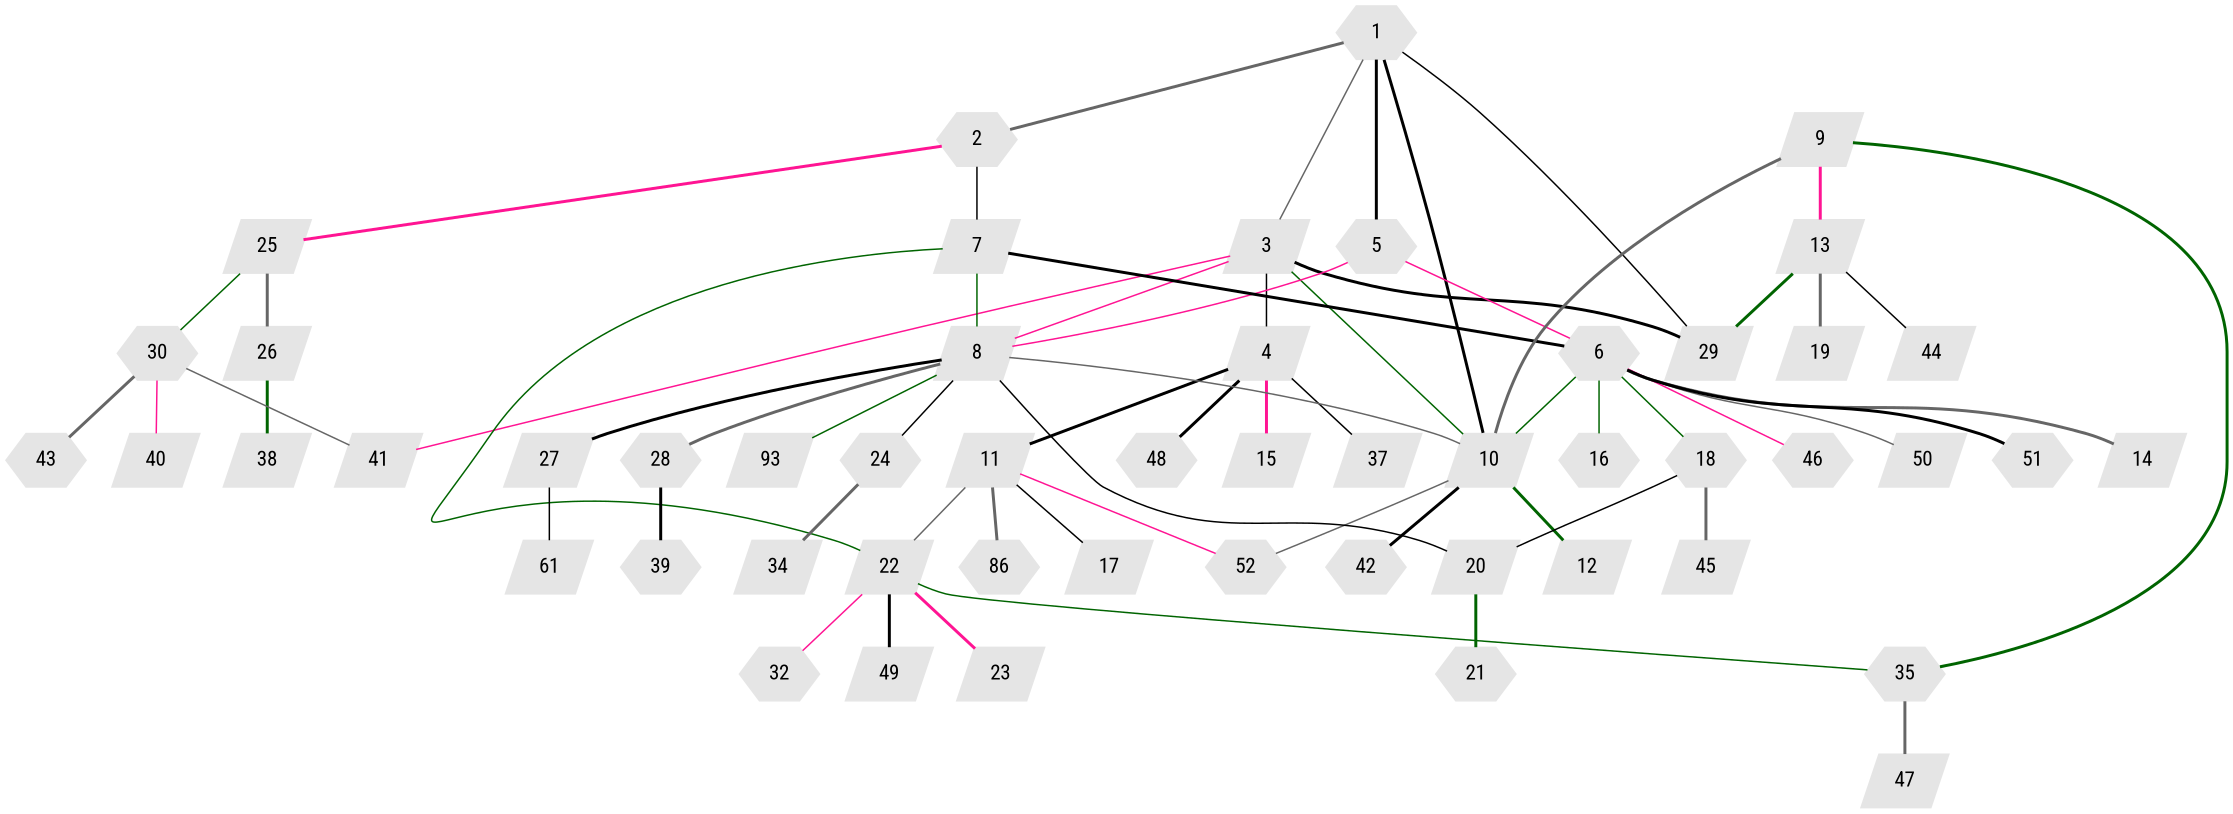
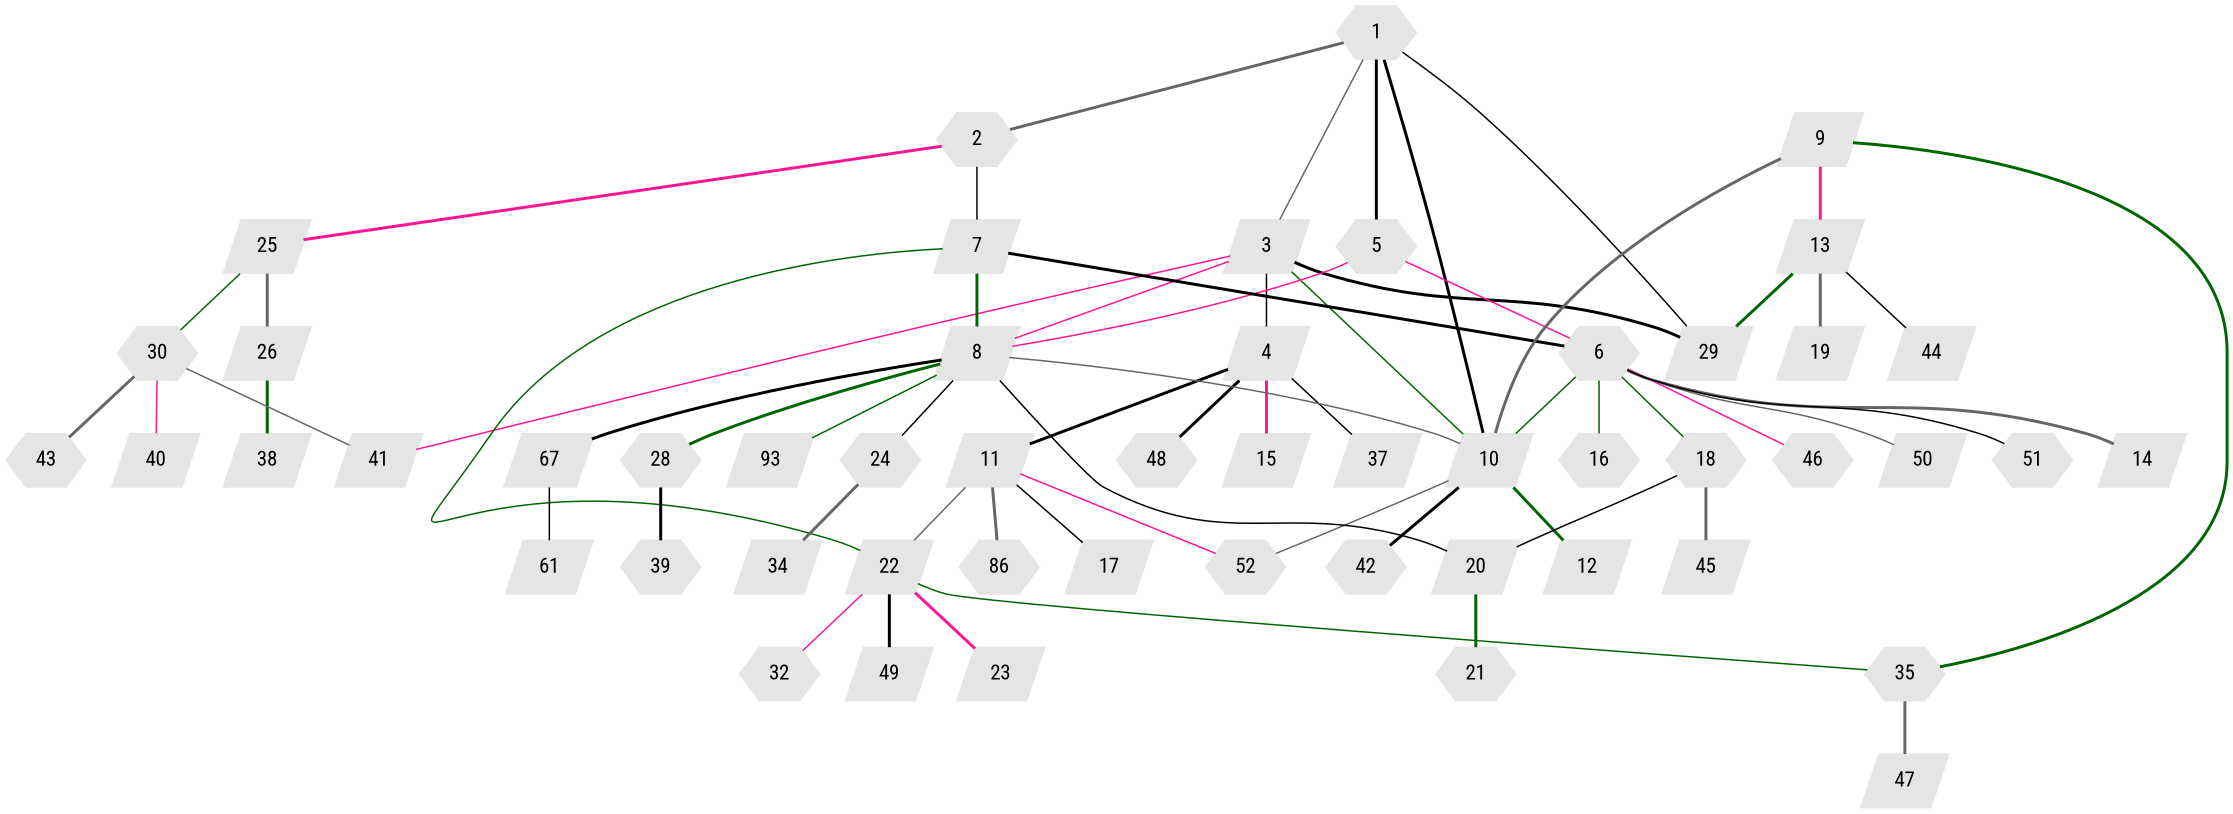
(977, 300) -> (977, 300)
(813, 400) -> (813, 400)
(1912, 417) -> (1912, 417)
(549, 460) -> (549, 460)
